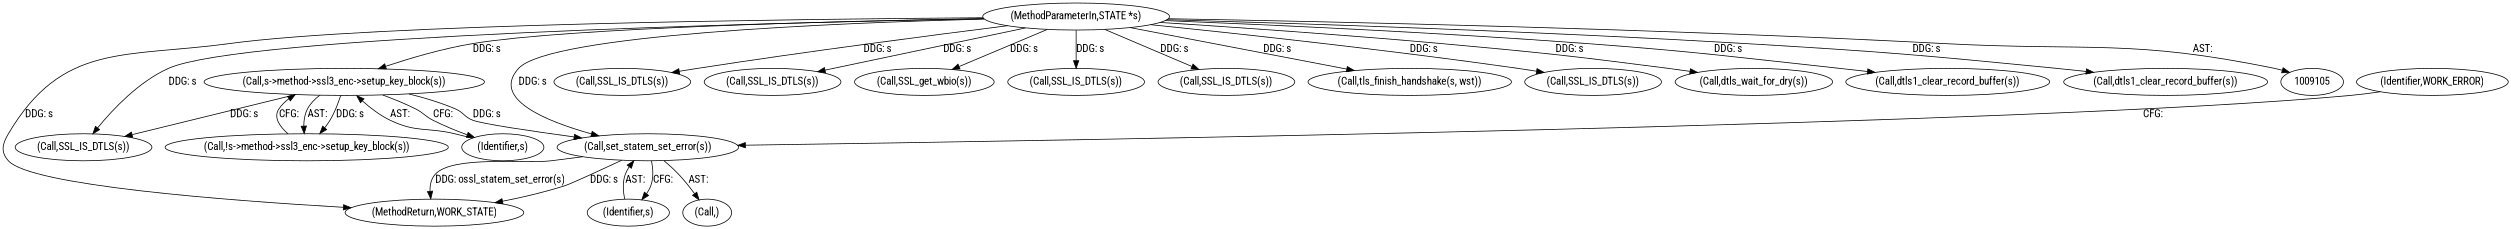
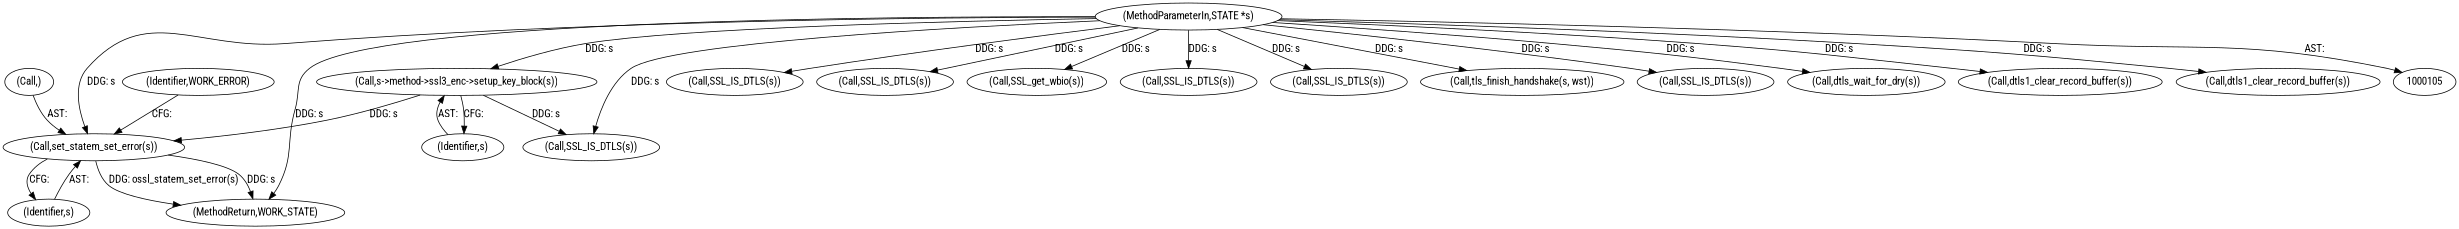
(2312, 82) -> (2425, 82)
(307, 147) -> none
(680, 176) -> (43, 115)
